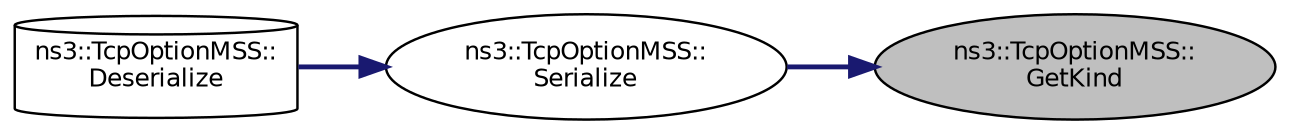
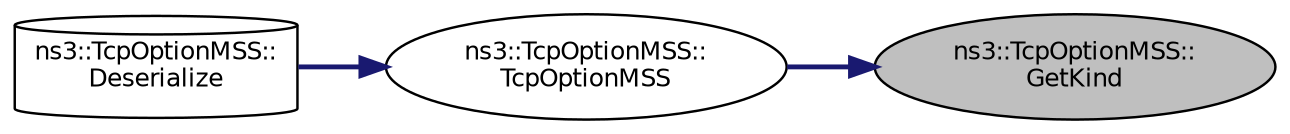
(586, 67) -> (586, 67)
